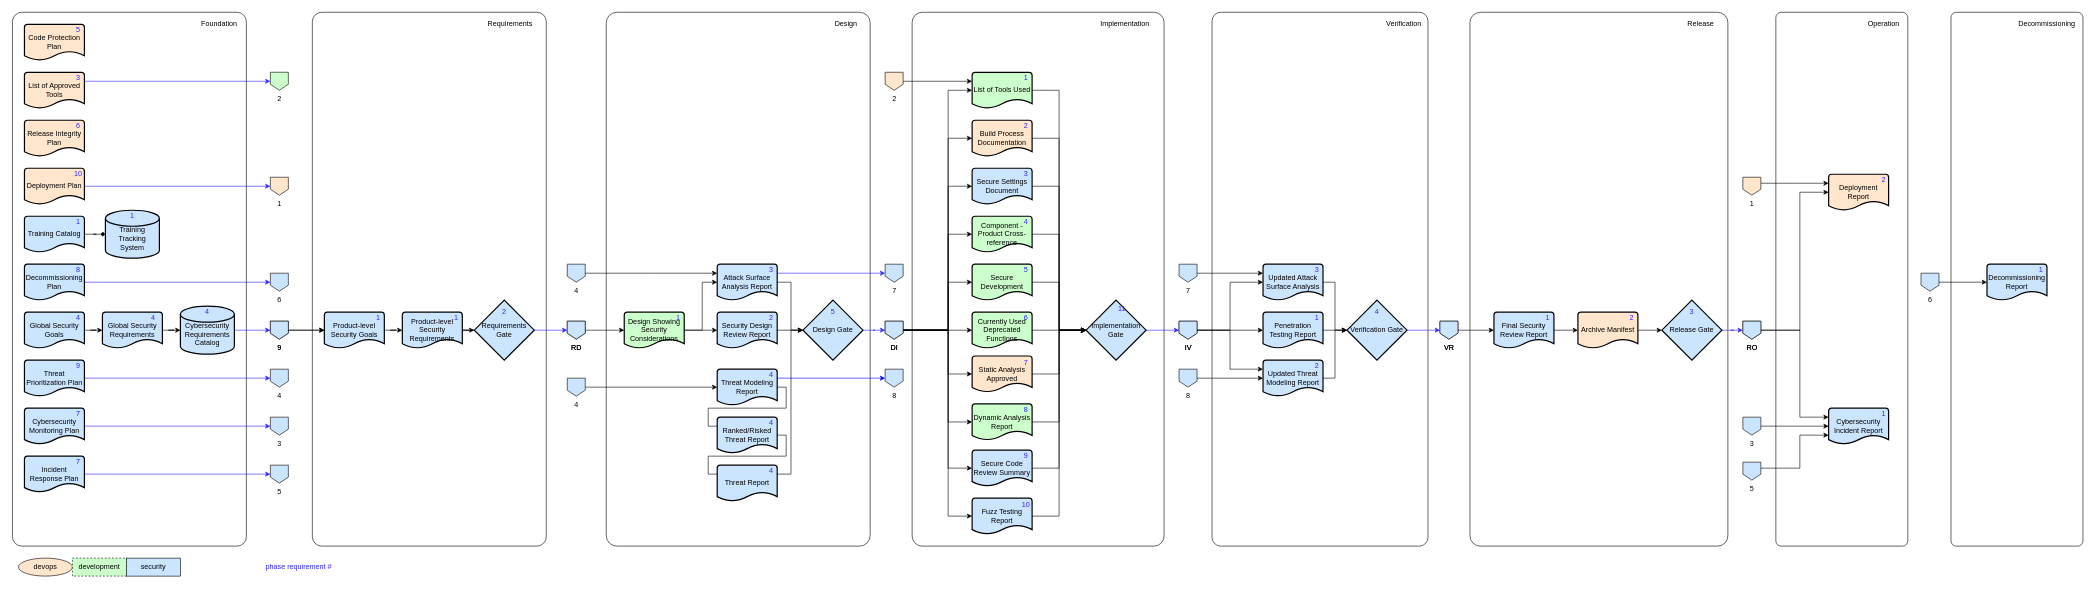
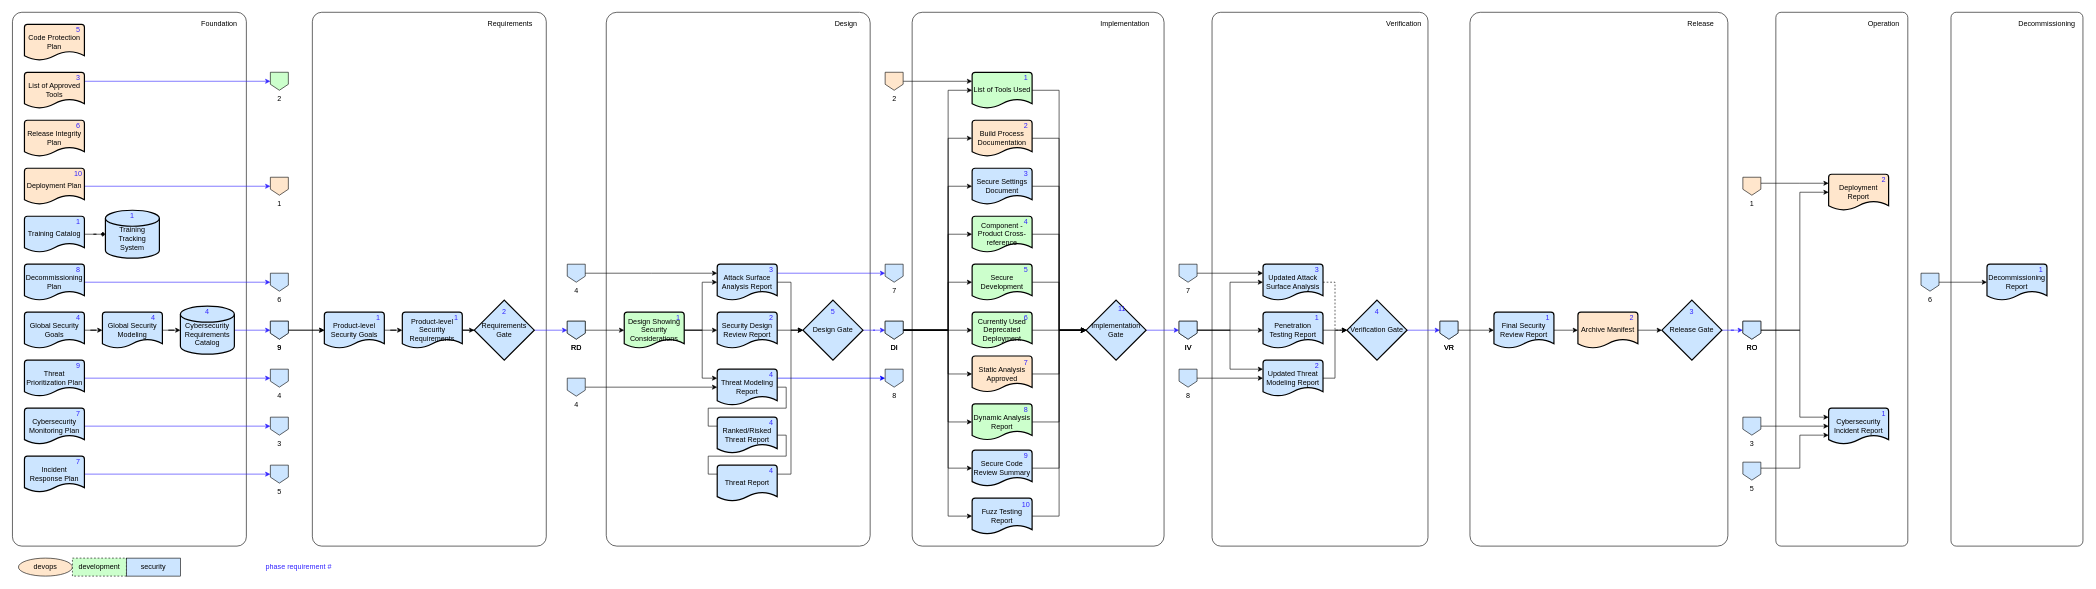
(1335, 299) -> (1335, 299)
(132, 330) -> (132, 330)
(1002, 330) -> (1002, 330)
none -> (704, 378)
